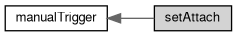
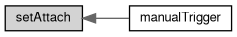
(138, 18) -> (112, 18)
